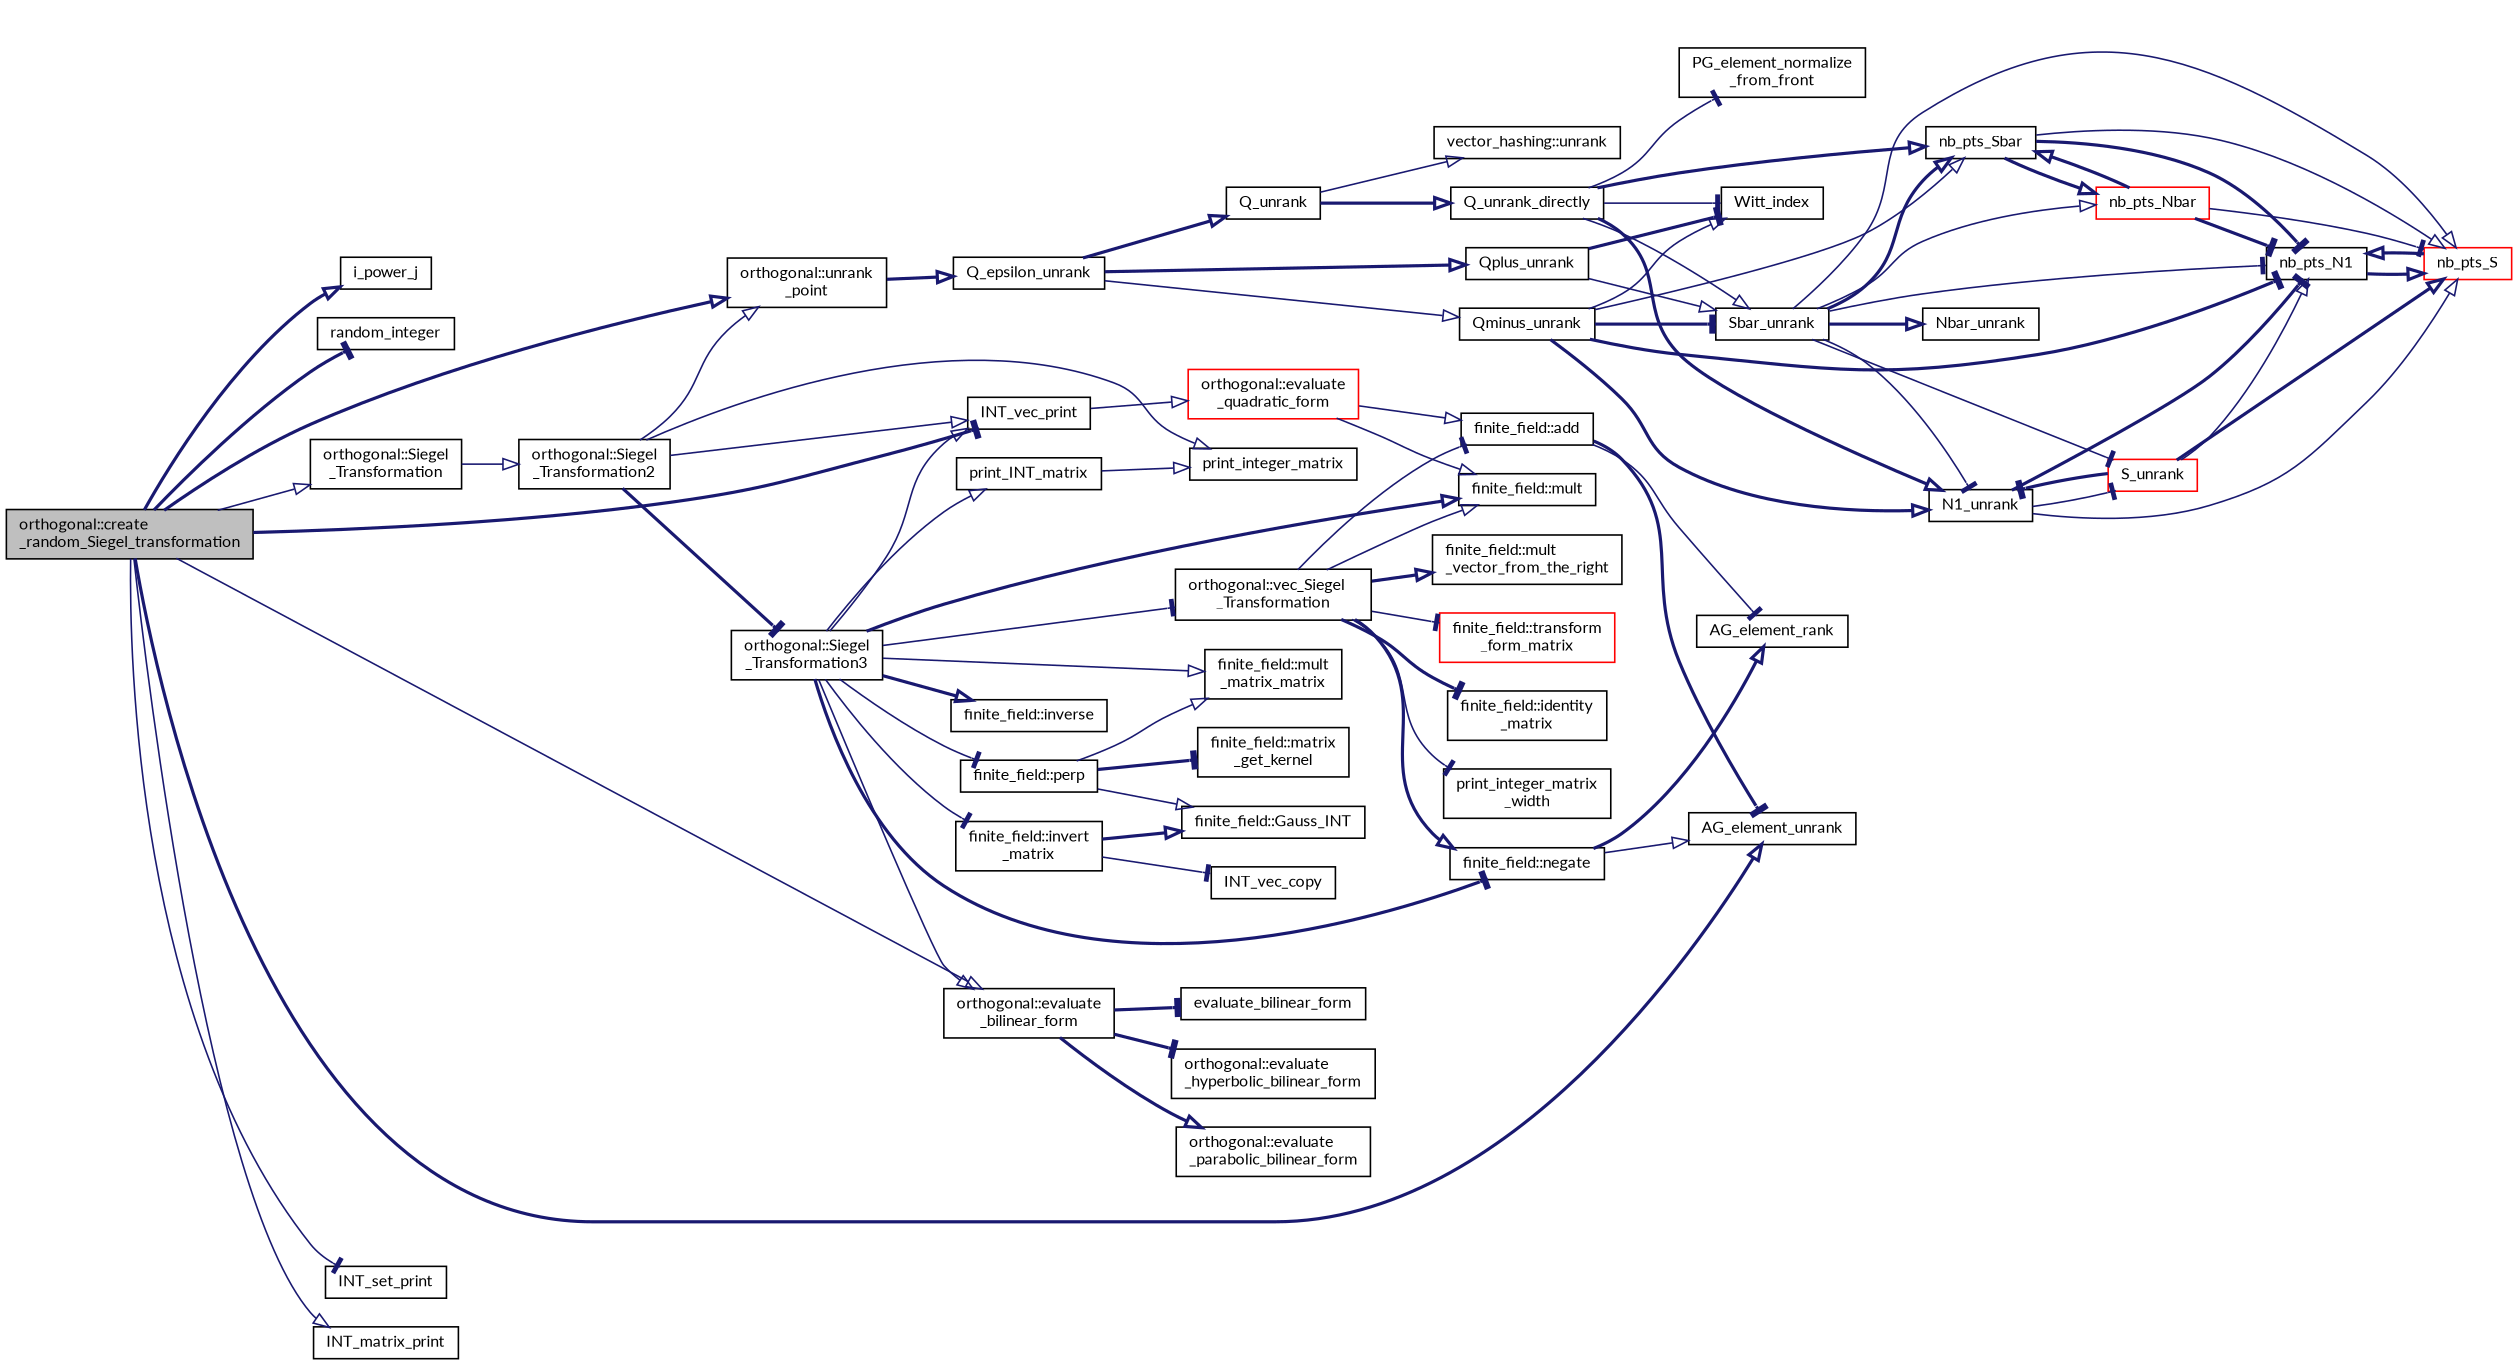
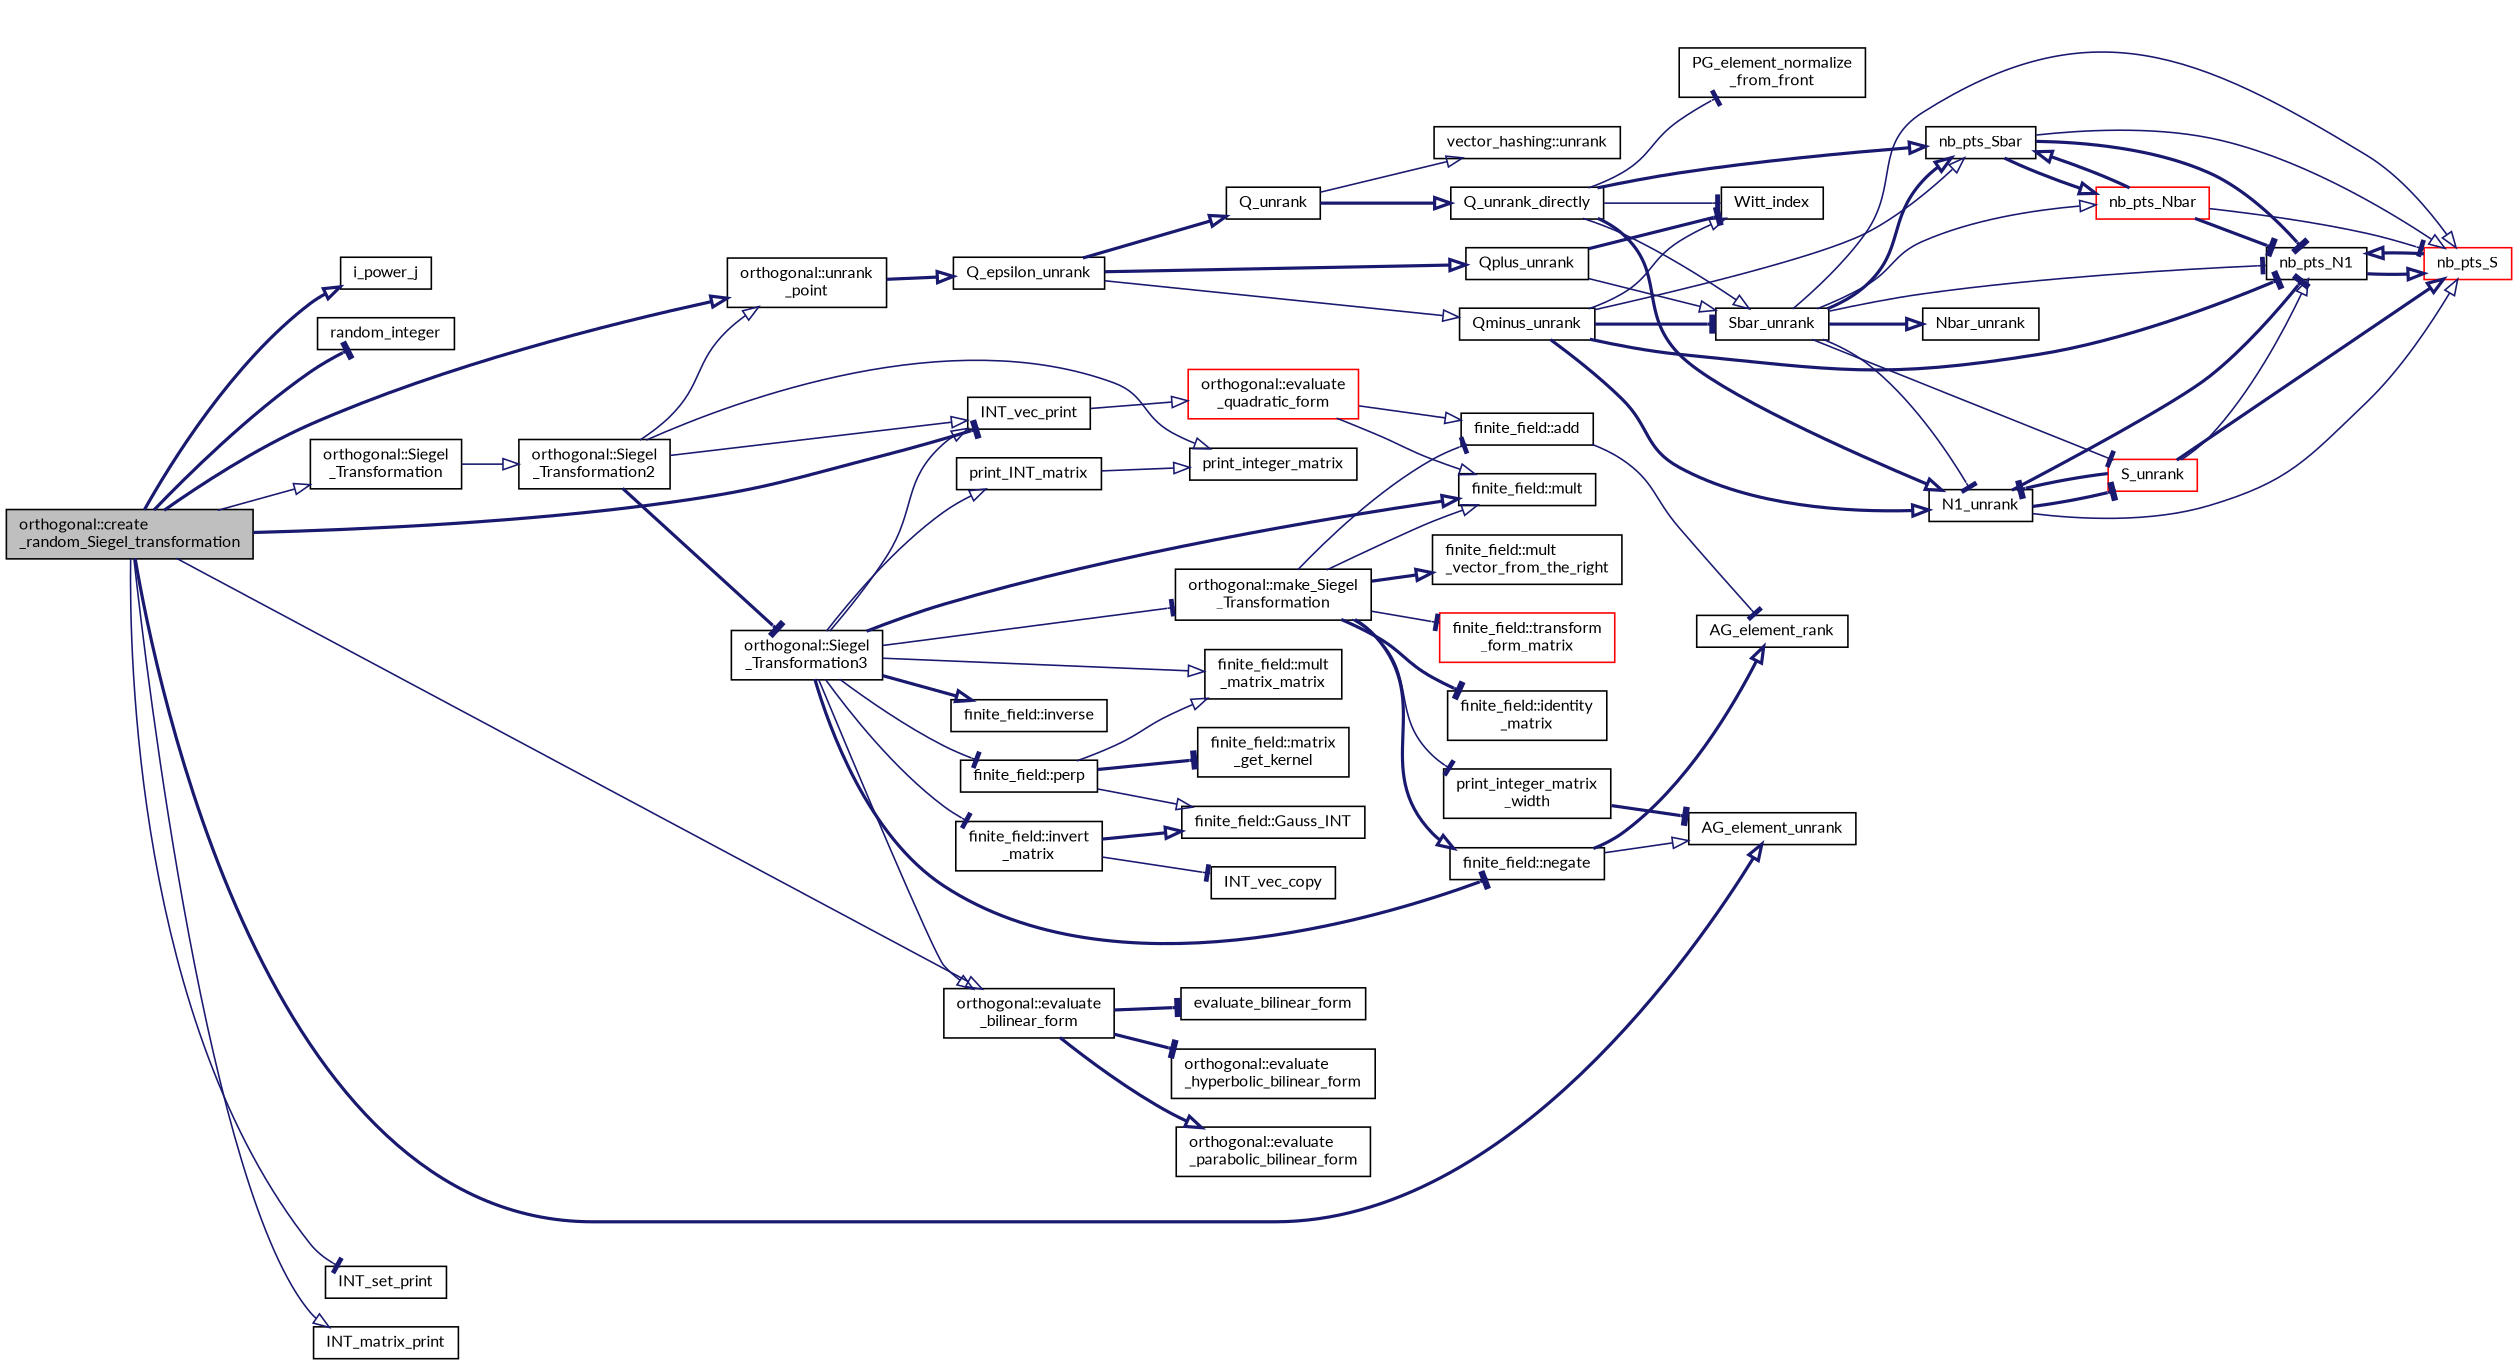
(2070, 501) -> (2070, 501)
(1273, 595) -> (1273, 595)
(1668, 621) -> (1636, 809)
